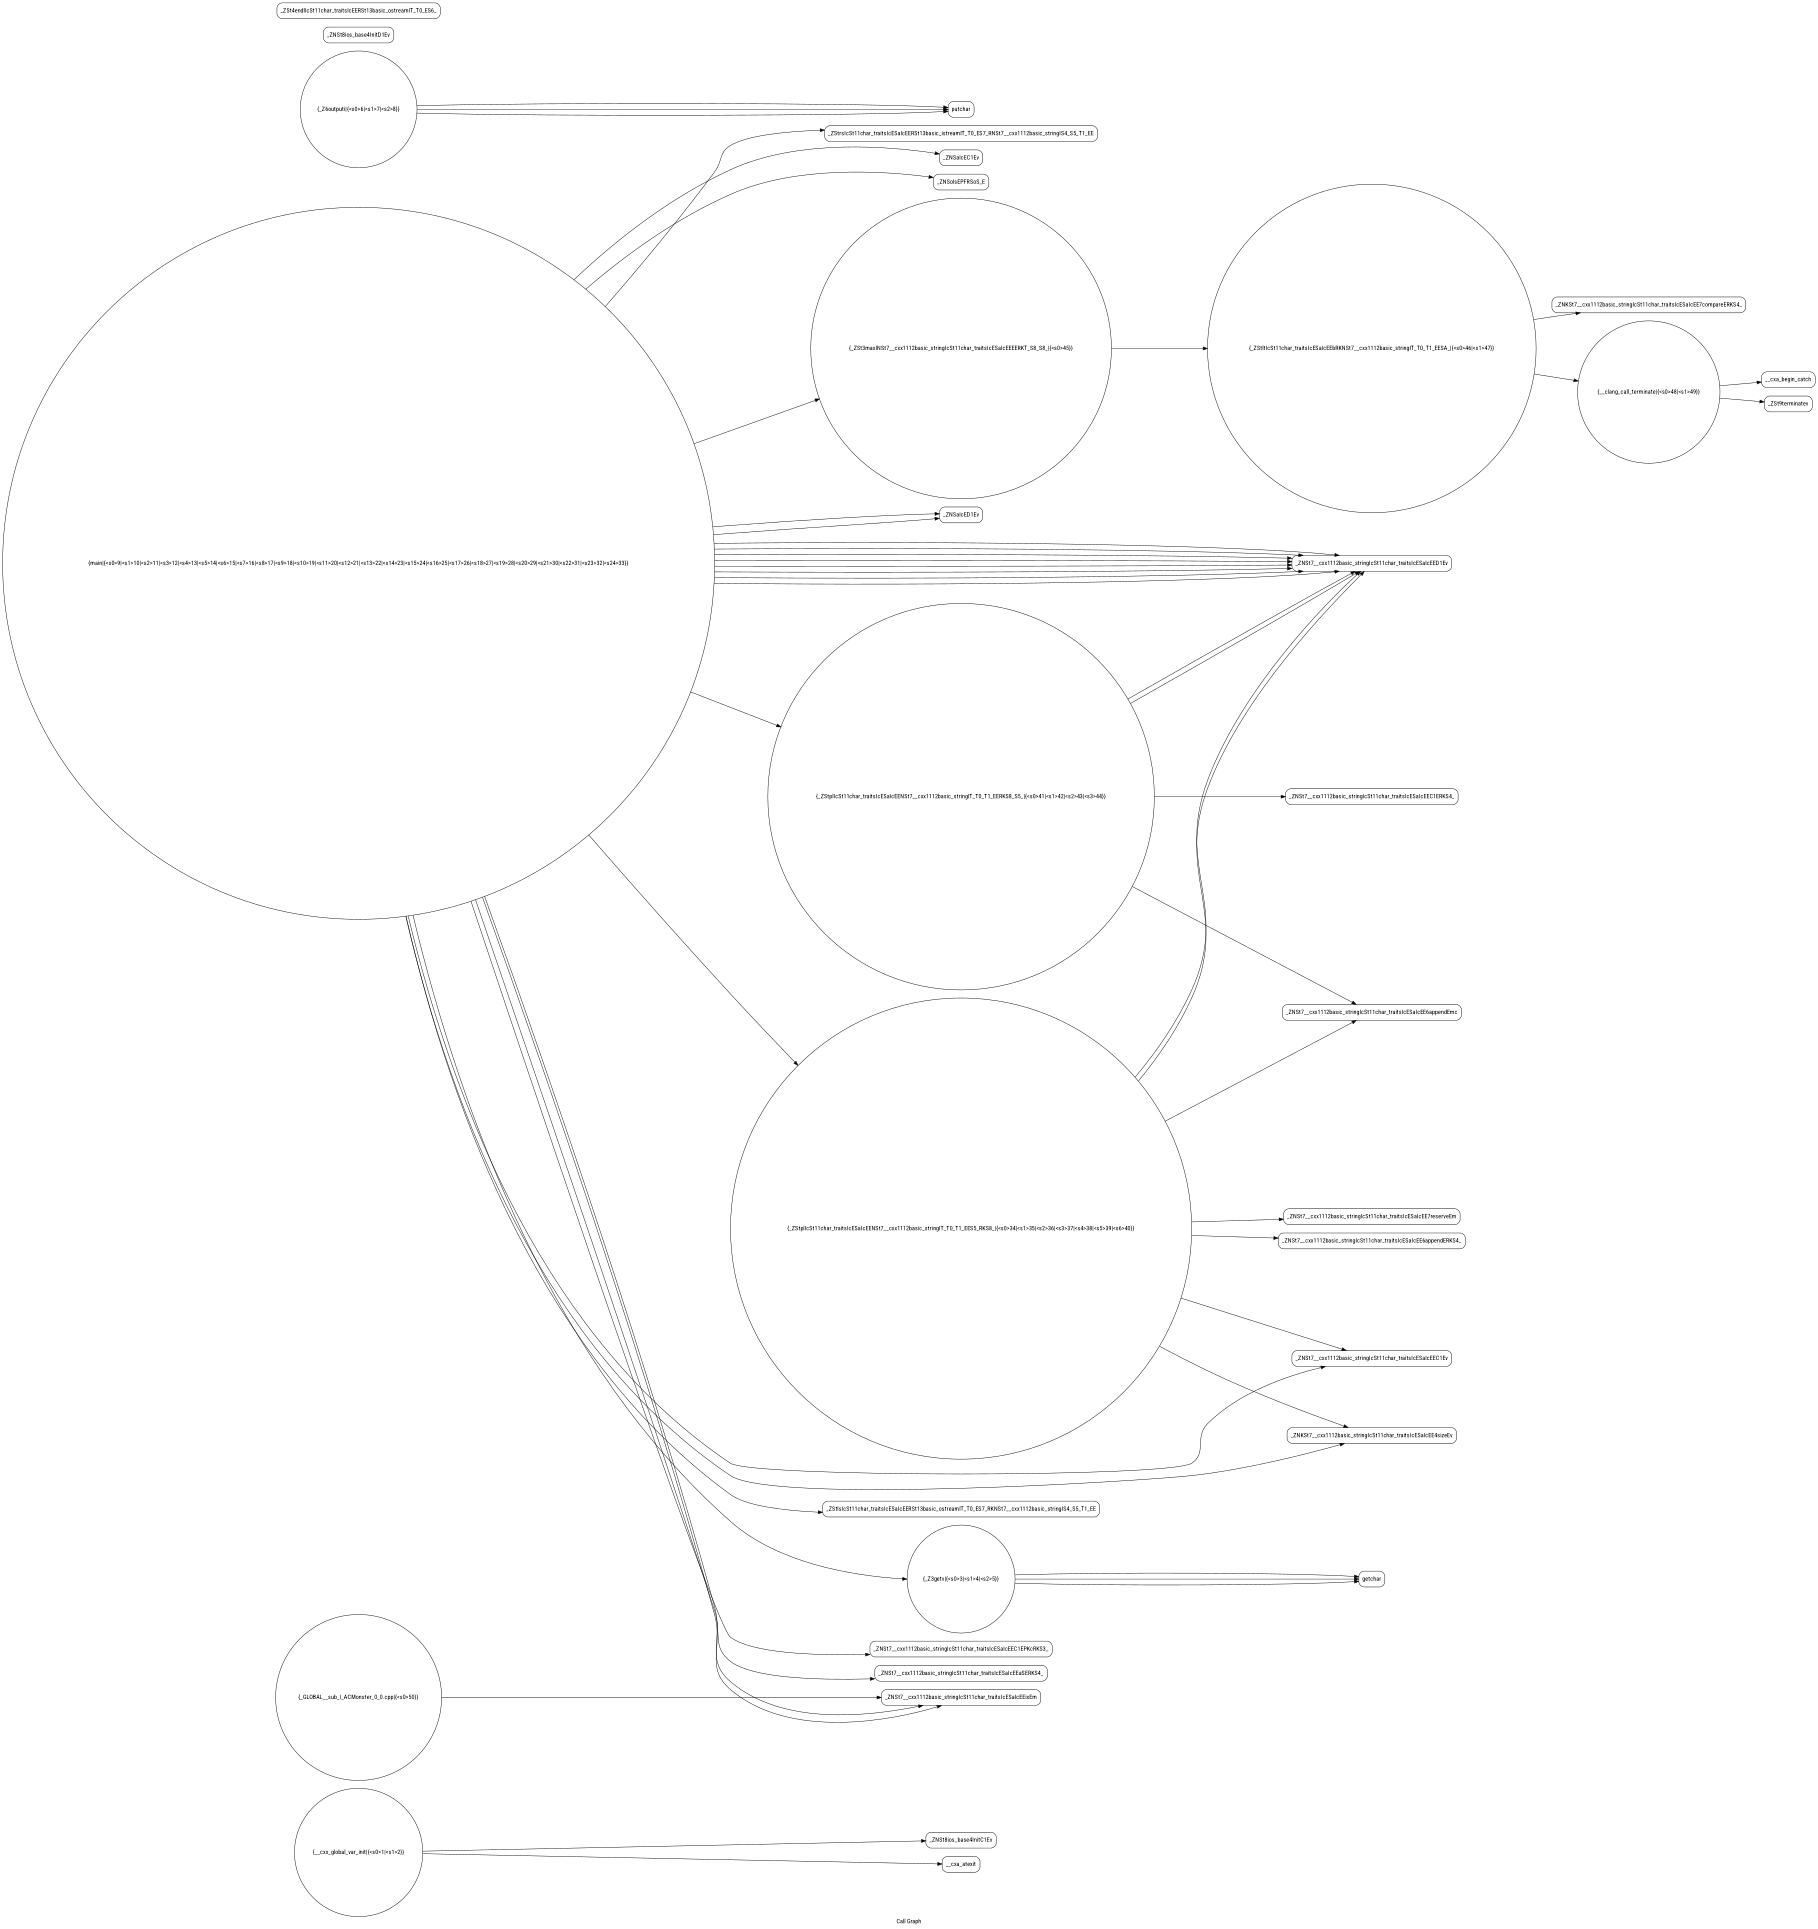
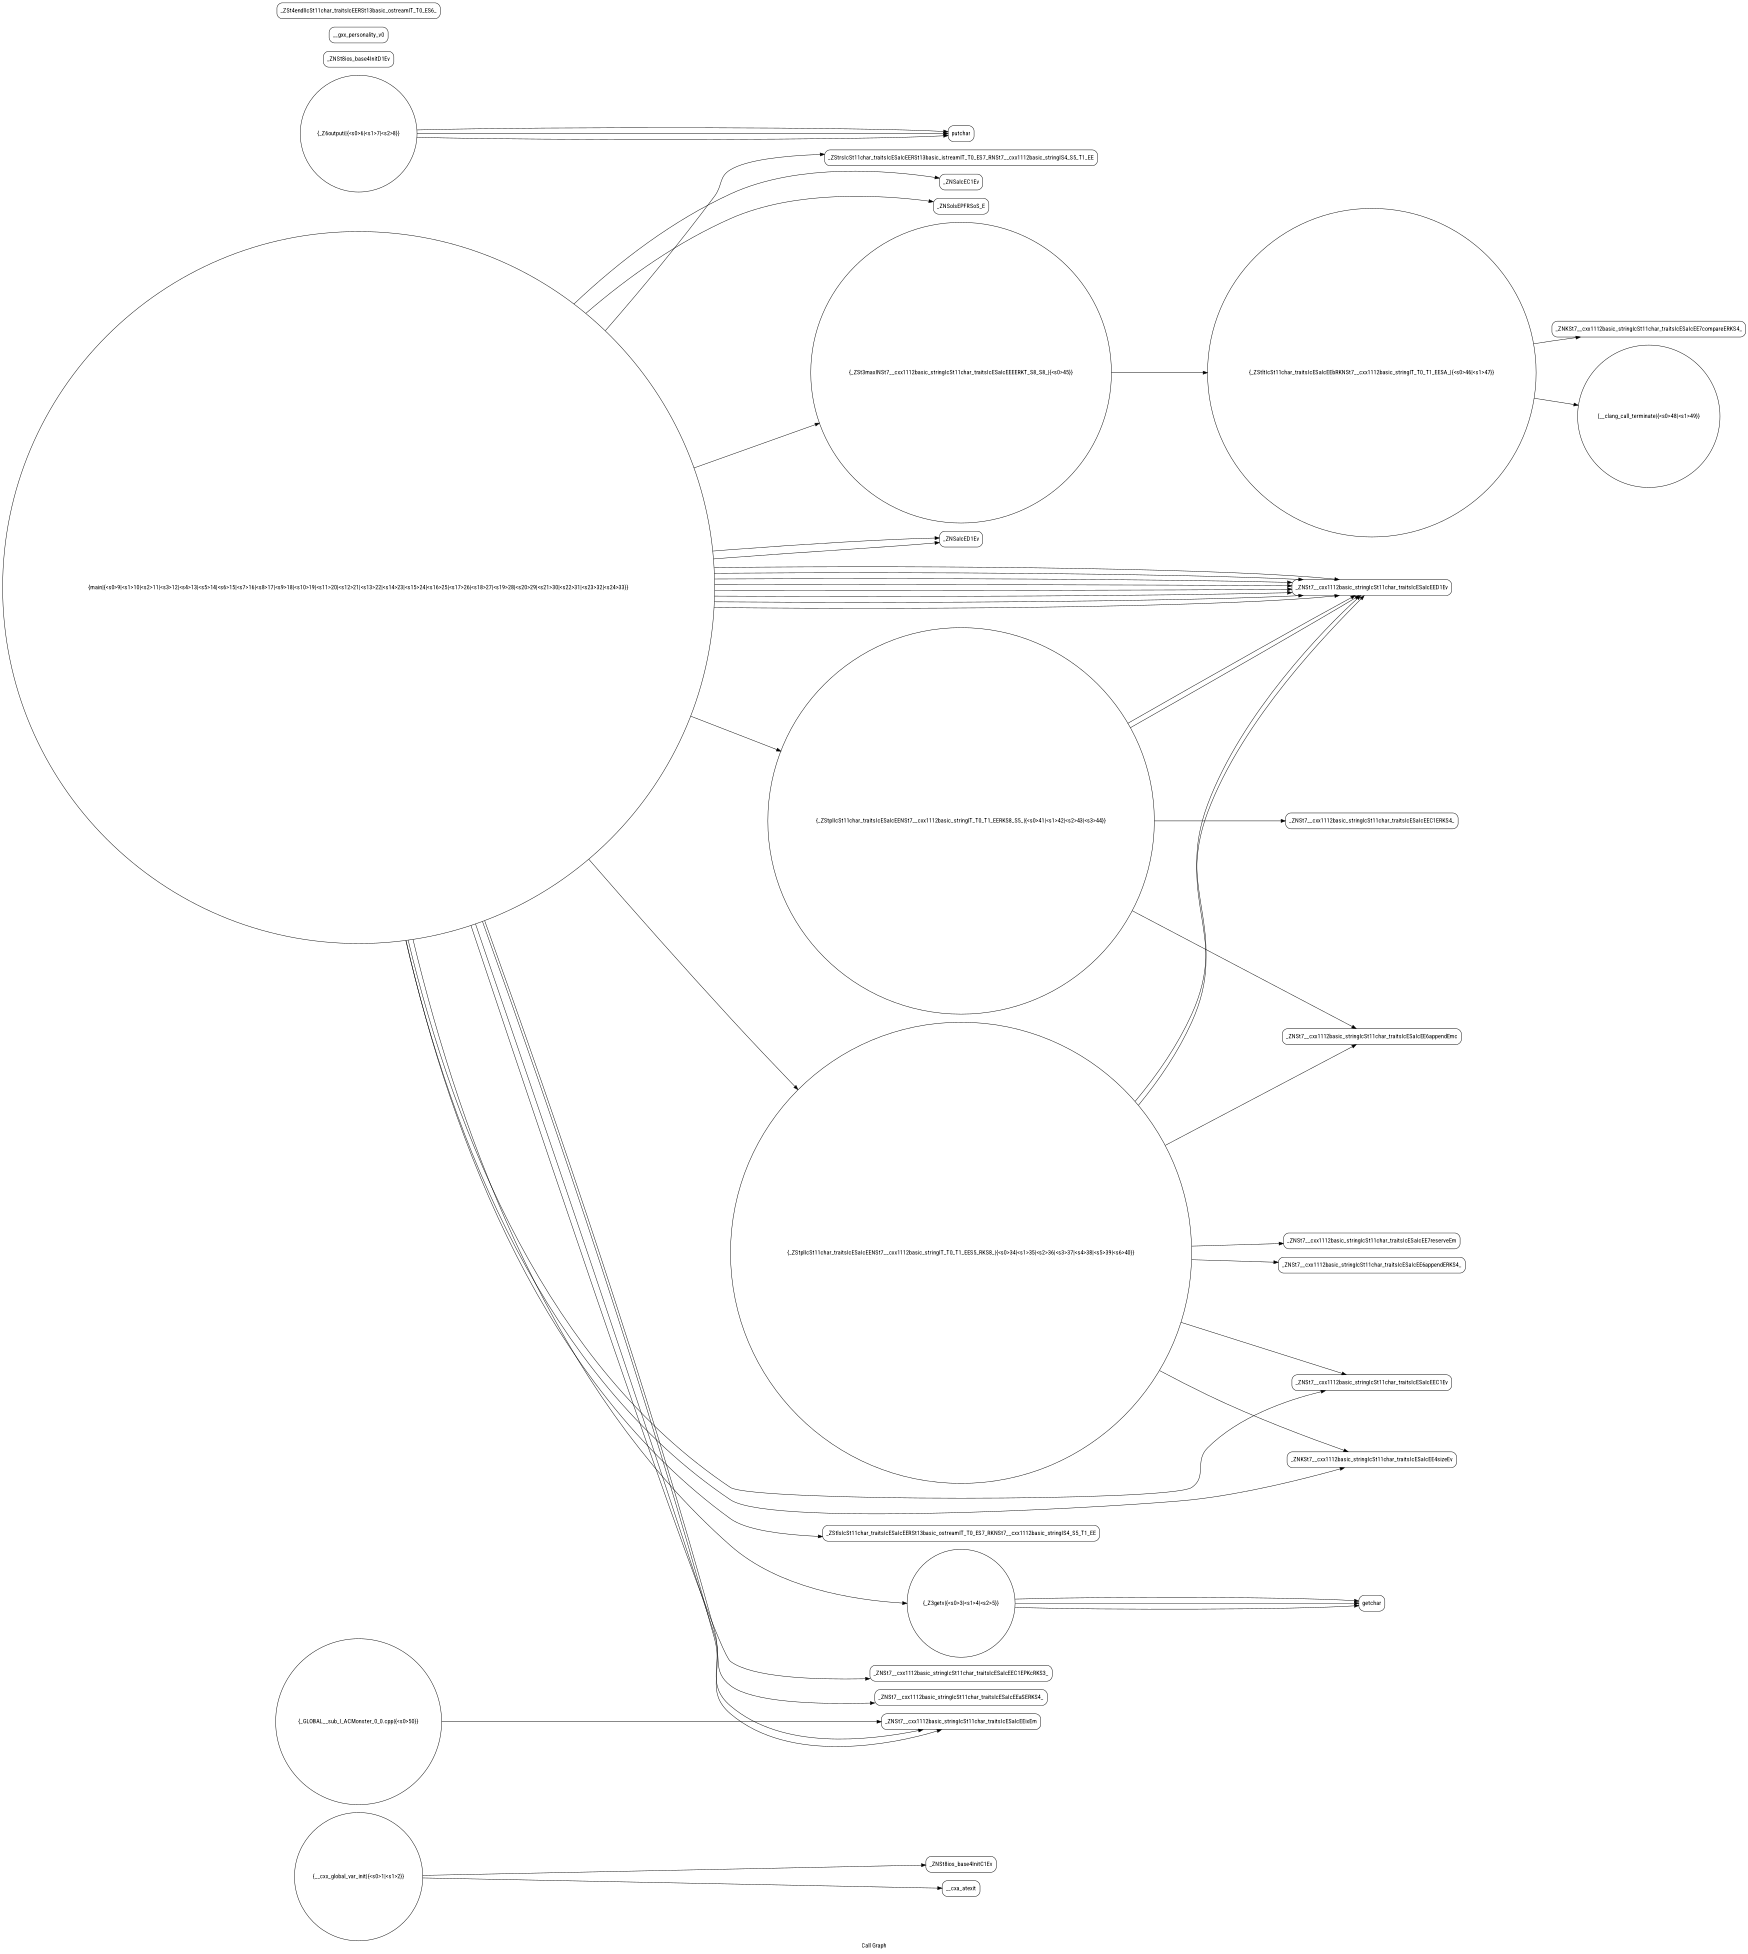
none -> (359, 35)
(1788, 380) -> none
(1788, 404) -> none
